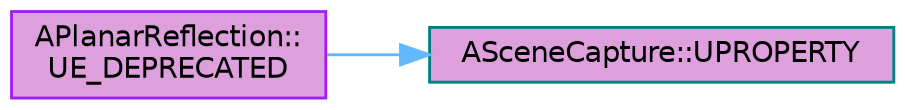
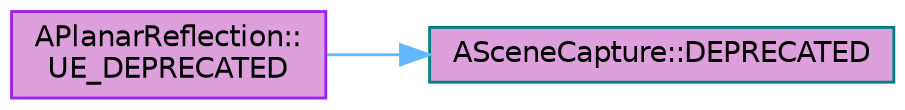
(662, 55) -> (662, 55)
